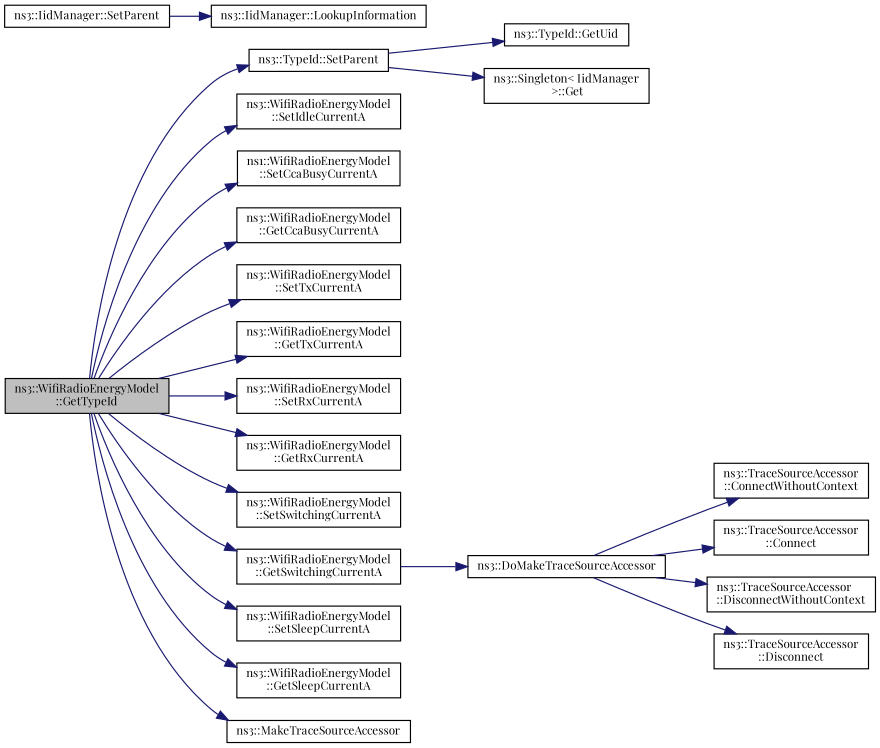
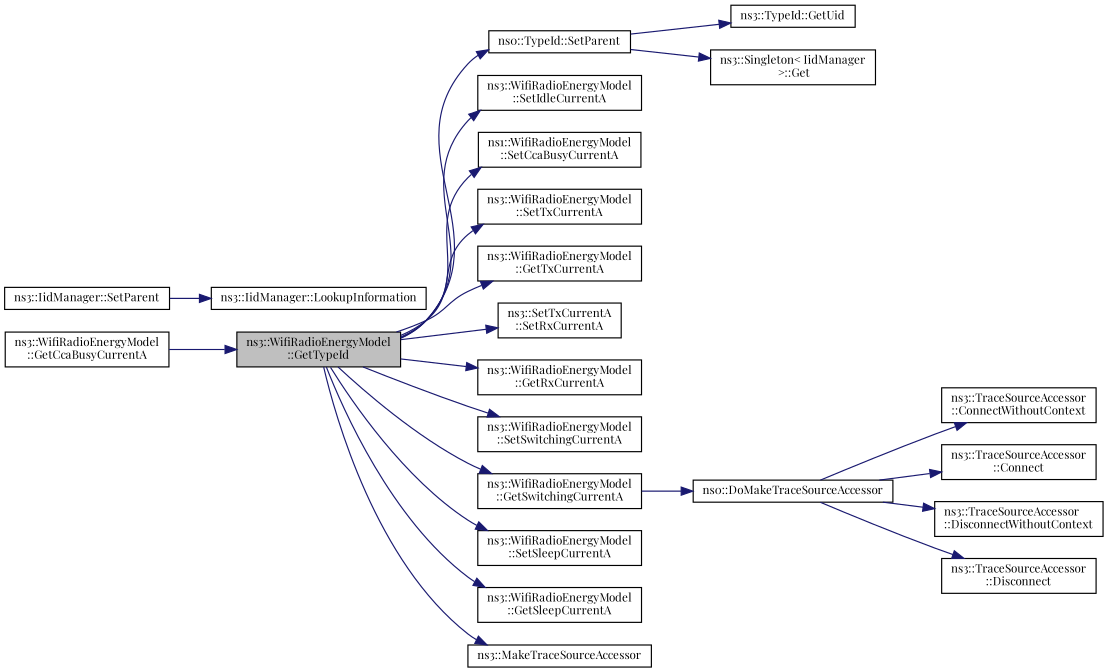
(319, 60) -> (560, 42)
(154, 304) -> (197, 349)
(319, 396) -> (560, 320)
(567, 567) -> (793, 491)
